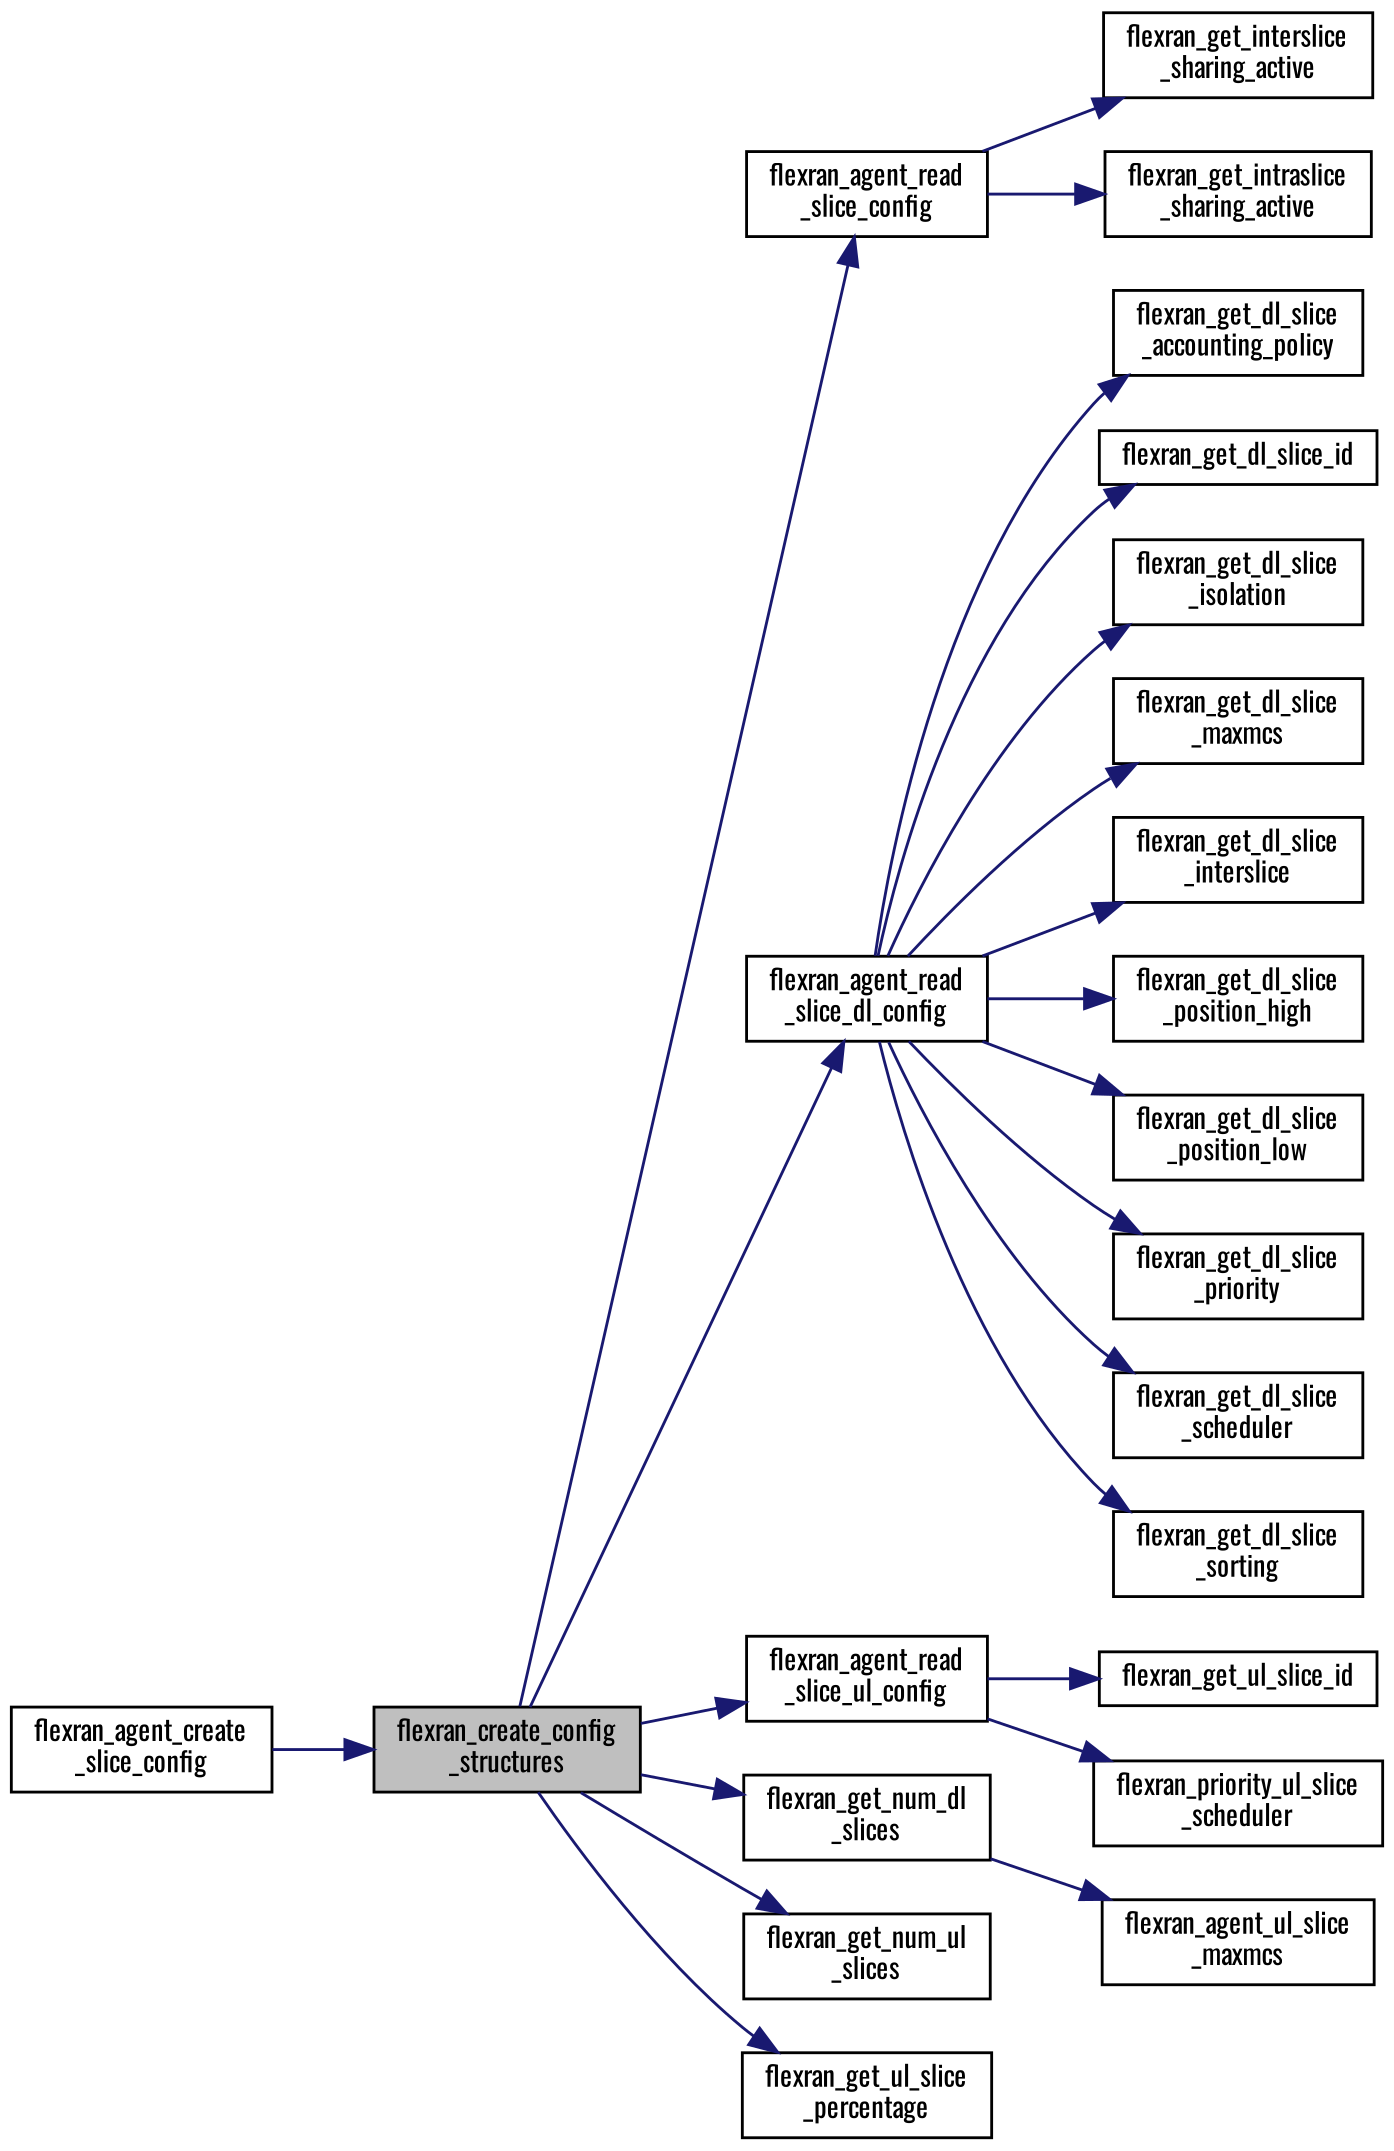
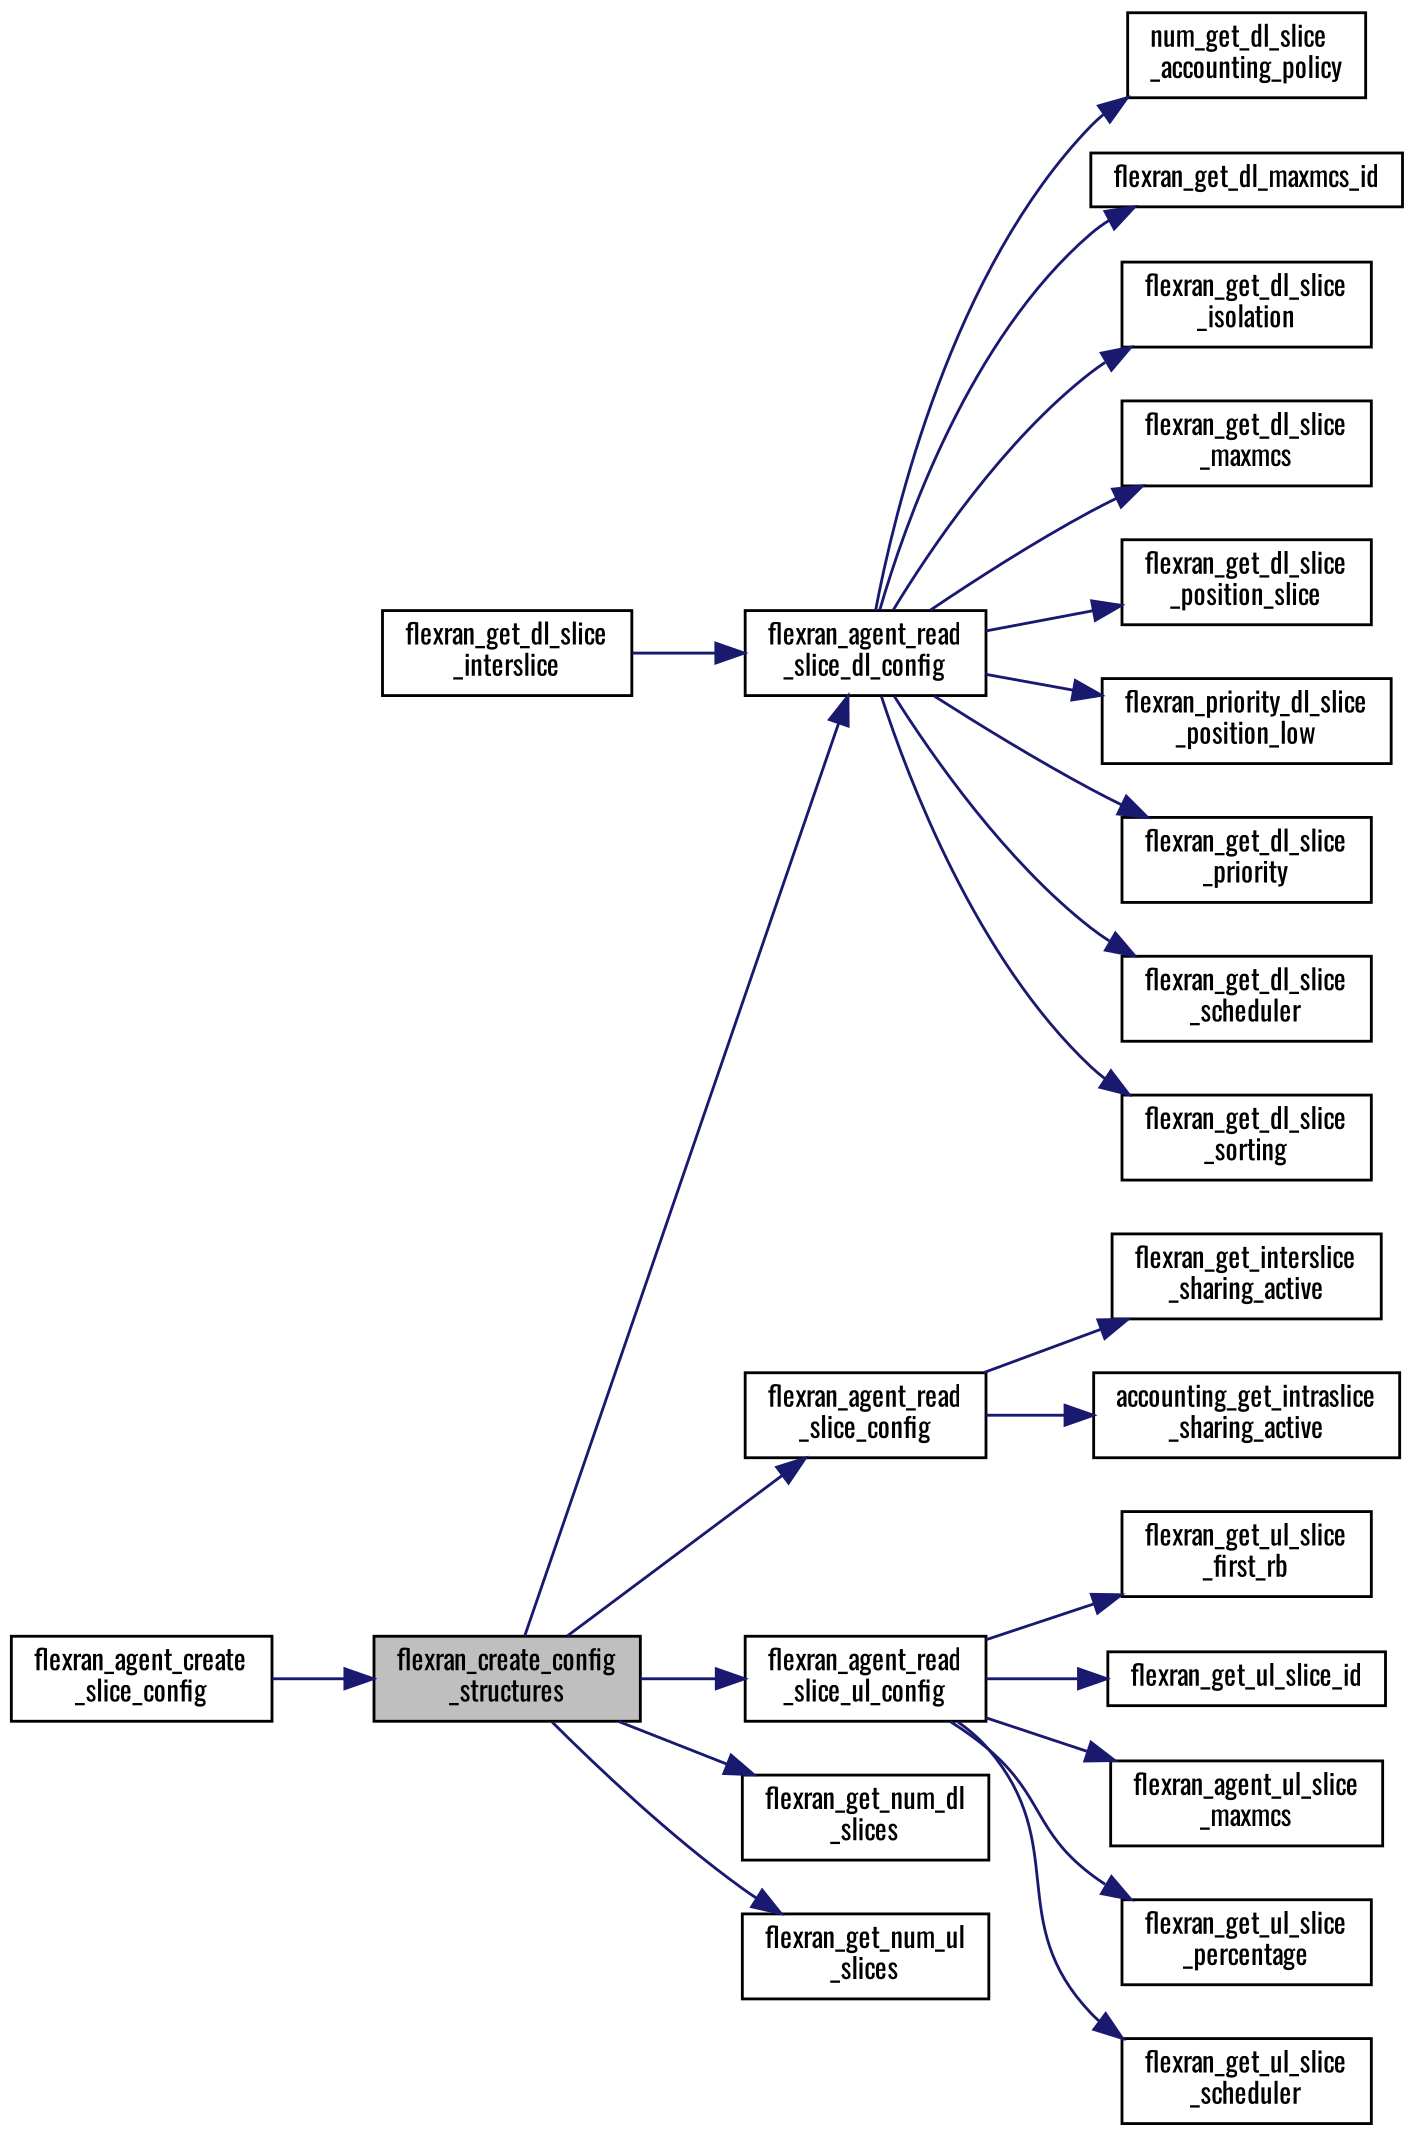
(1238, 194) -> (1247, 1415)
(1238, 333) -> (1247, 55)
(1238, 458) -> (1247, 180)
(1039, 934) -> (674, 653)
(1238, 999) -> (1247, 582)
(1238, 1138) -> (1247, 721)
none -> (1247, 1554)
(1238, 1803) -> (1247, 2081)
(1036, 1874) -> (1037, 1735)
(638, 1922) -> (1046, 1824)
